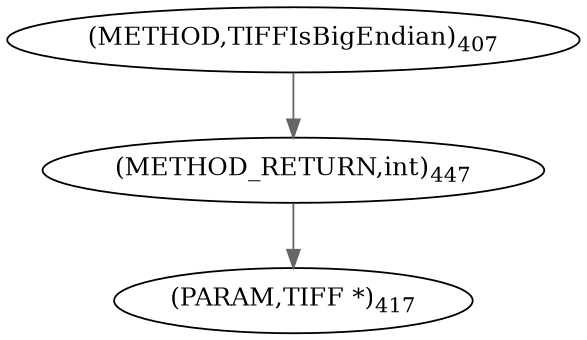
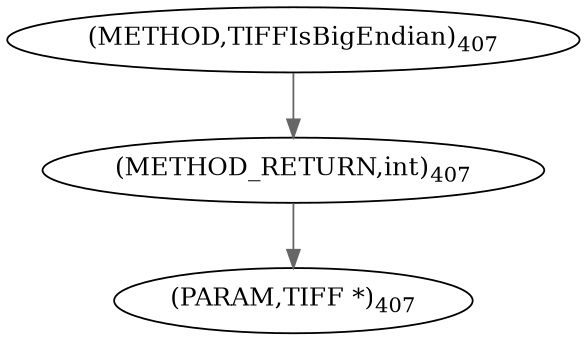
(451, 168) -> (451, 168)
(396, 298) -> (396, 298)
